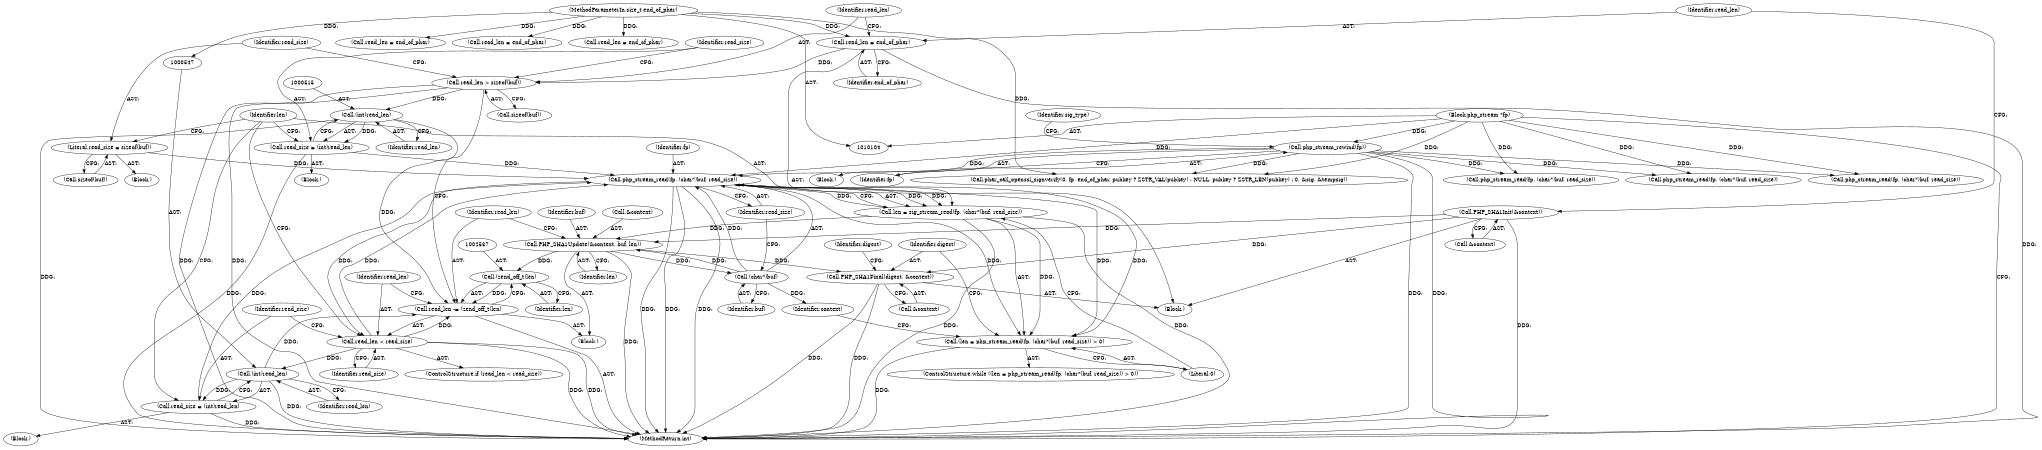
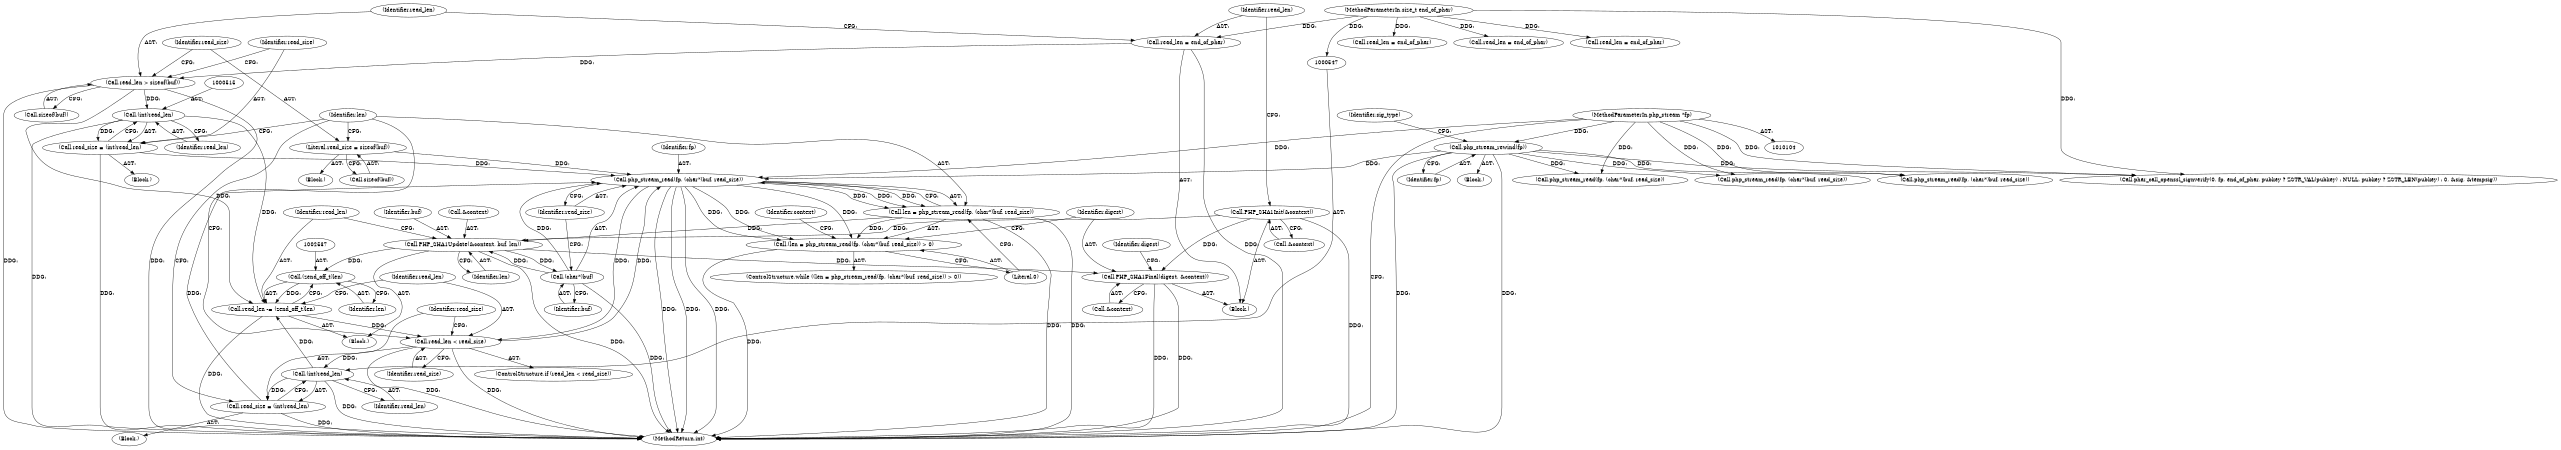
(805, 42) -> none
(877, 83) -> none
(1480, 115) -> (1642, 115)
(442, 196) -> (224, 196)
(951, 213) -> (961, 213)
(785, 293) -> (644, 346)
(420, 326) -> (380, 326)
(426, 329) -> none
(610, 374) -> (216, 374)
